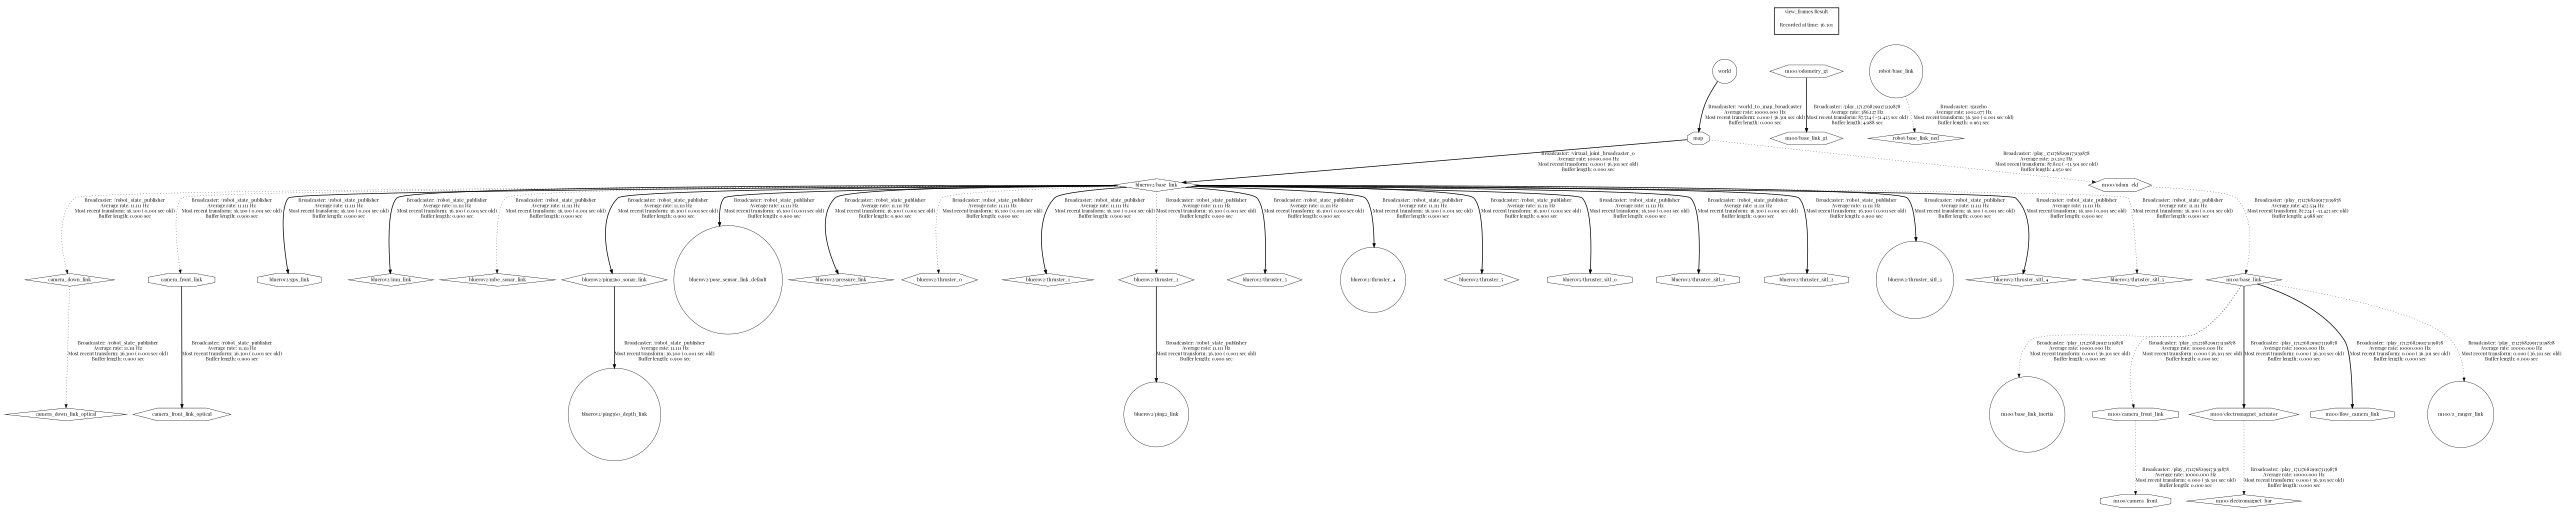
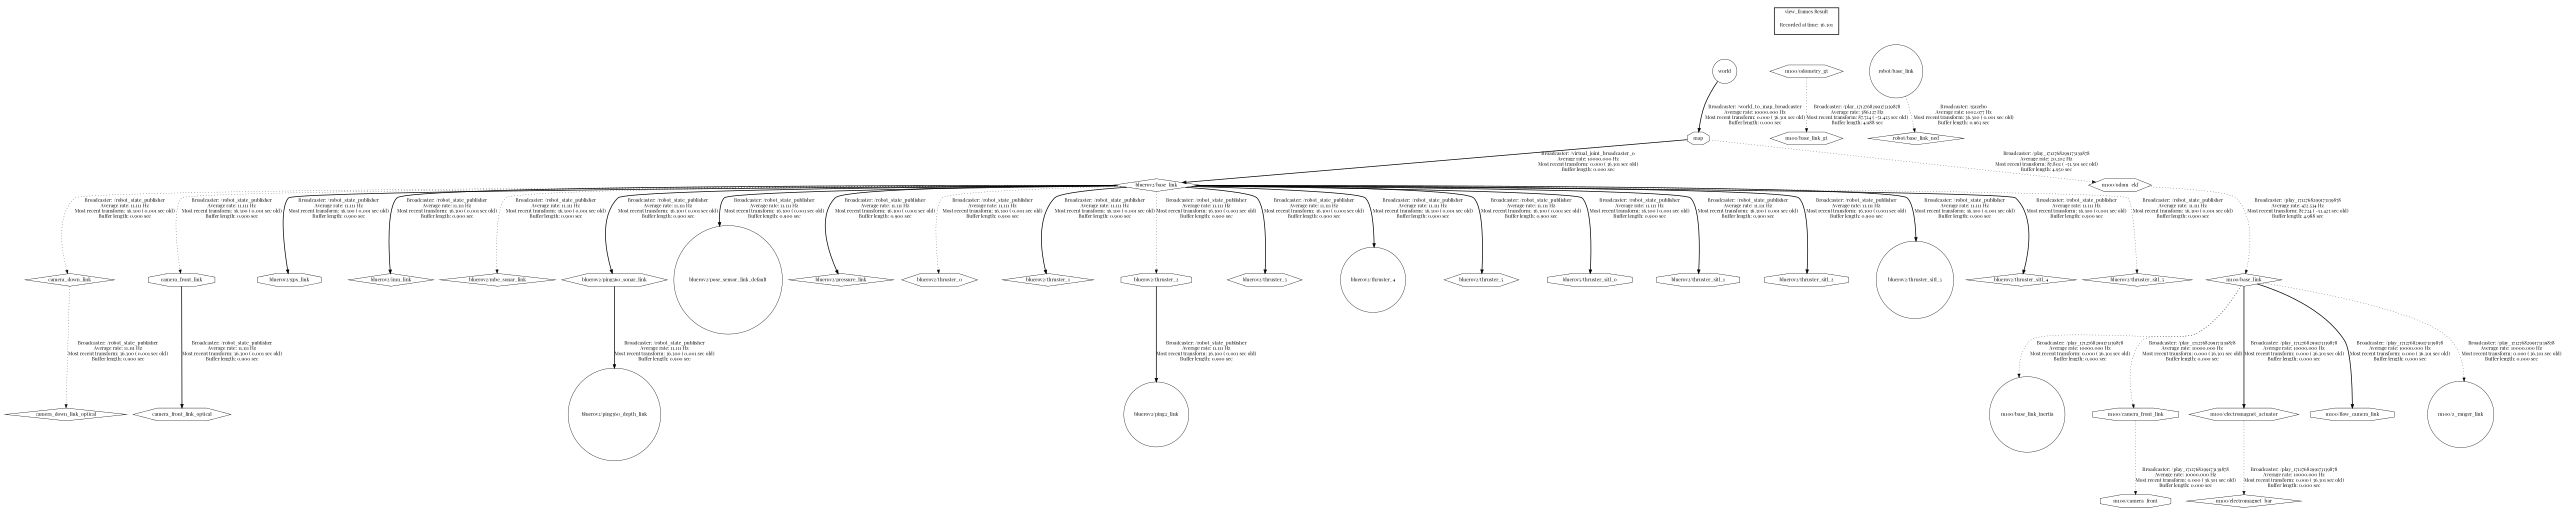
(1807, 103) -> (1807, 103)
(1156, 280) -> (1156, 280)
